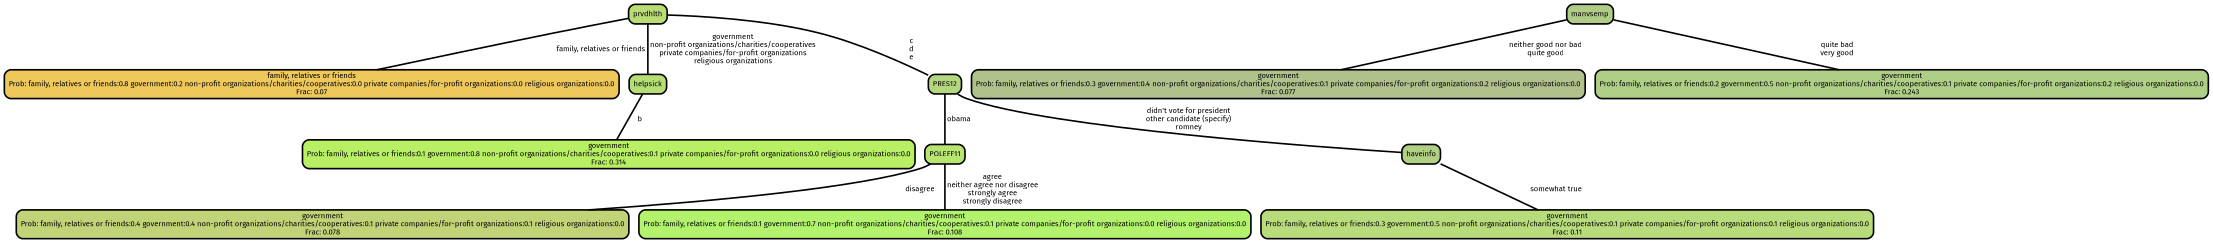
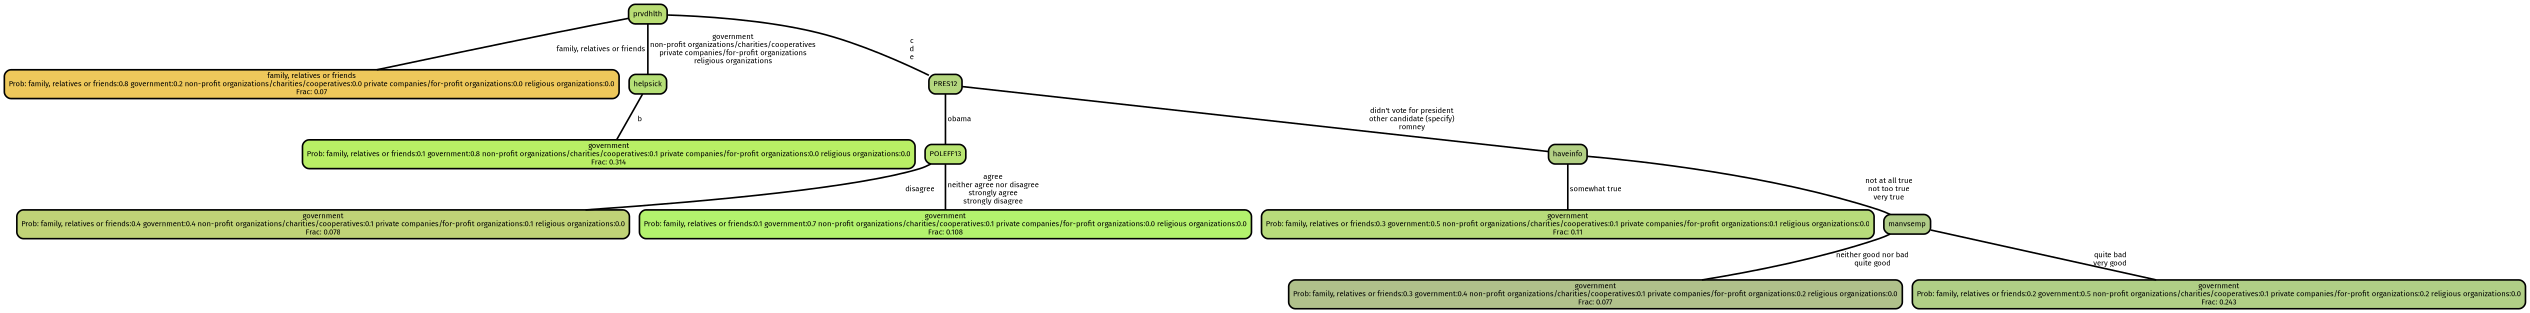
(945, 154) -> (945, 154)
none -> (1740, 177)
